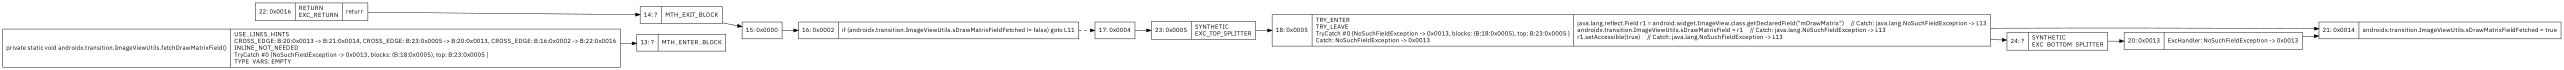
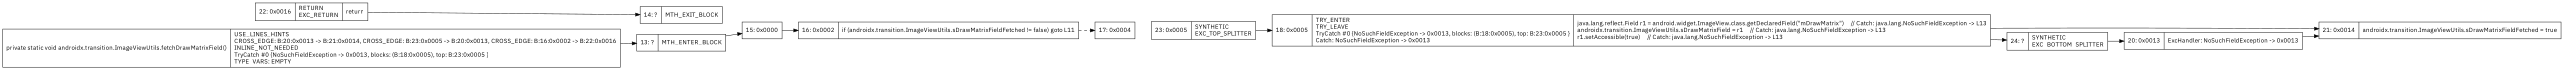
(730, 24) -> (732, 35)
(1141, 30) -> none
